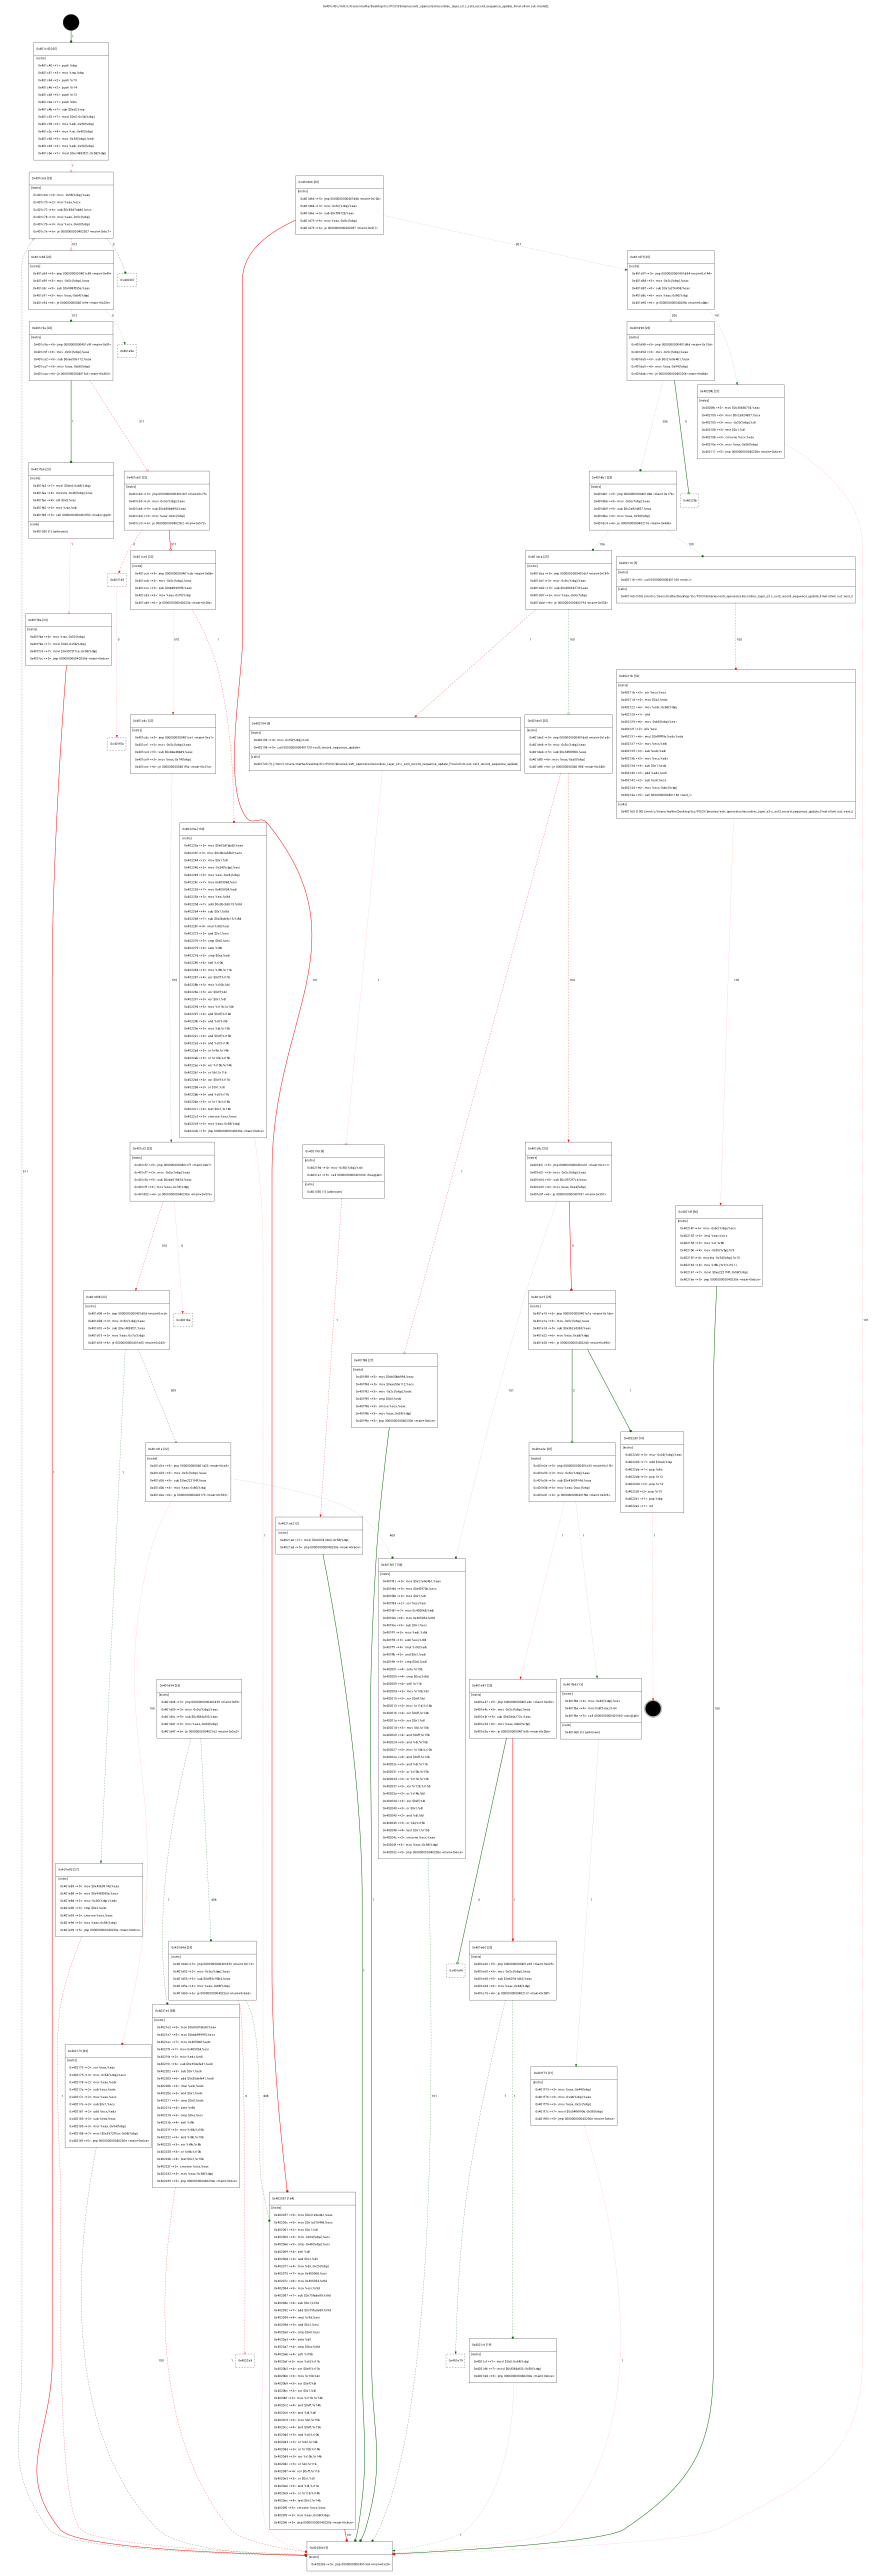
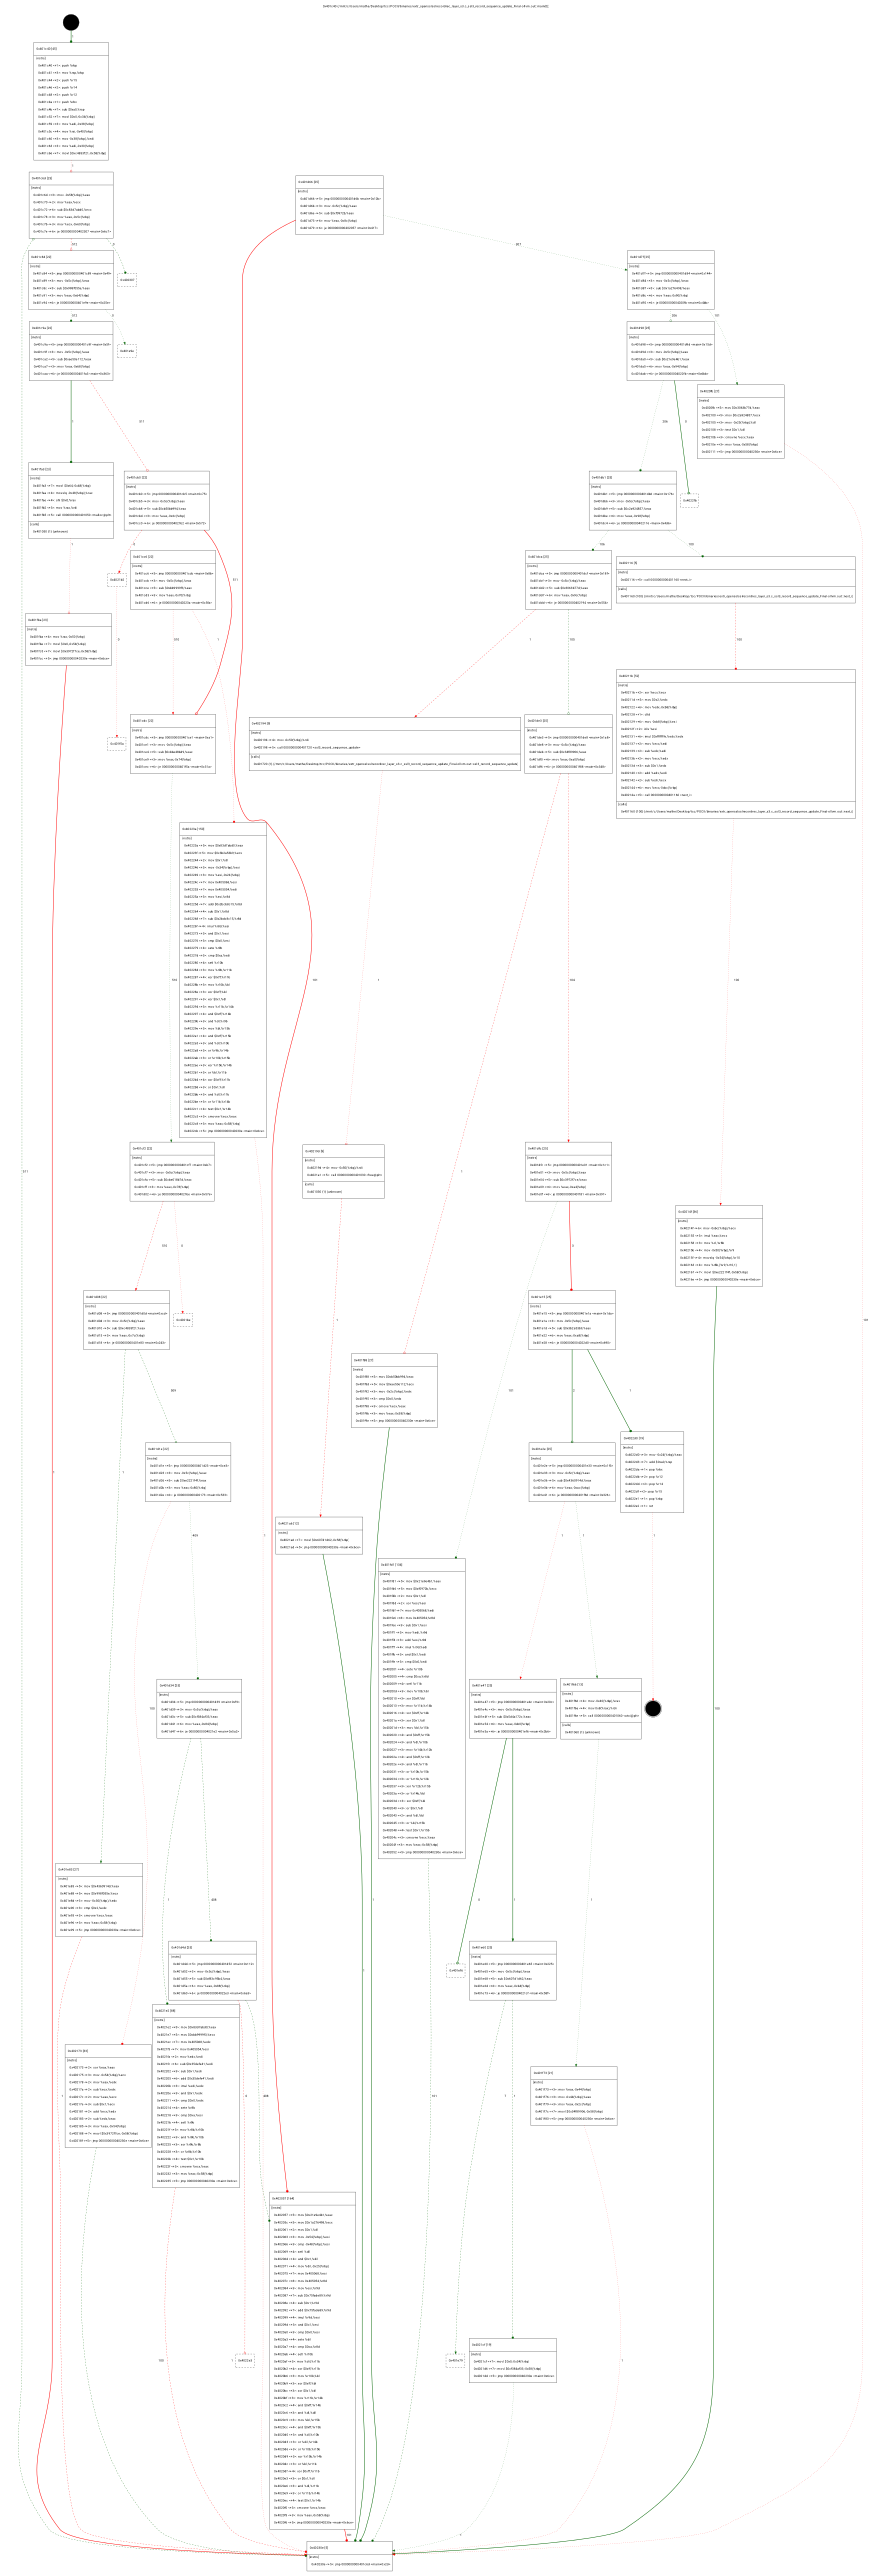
(170, 539) -> (231, 621)
(226, 712) -> (226, 712)
(318, 1497) -> (194, 1589)
(513, 1838) -> (513, 1838)
